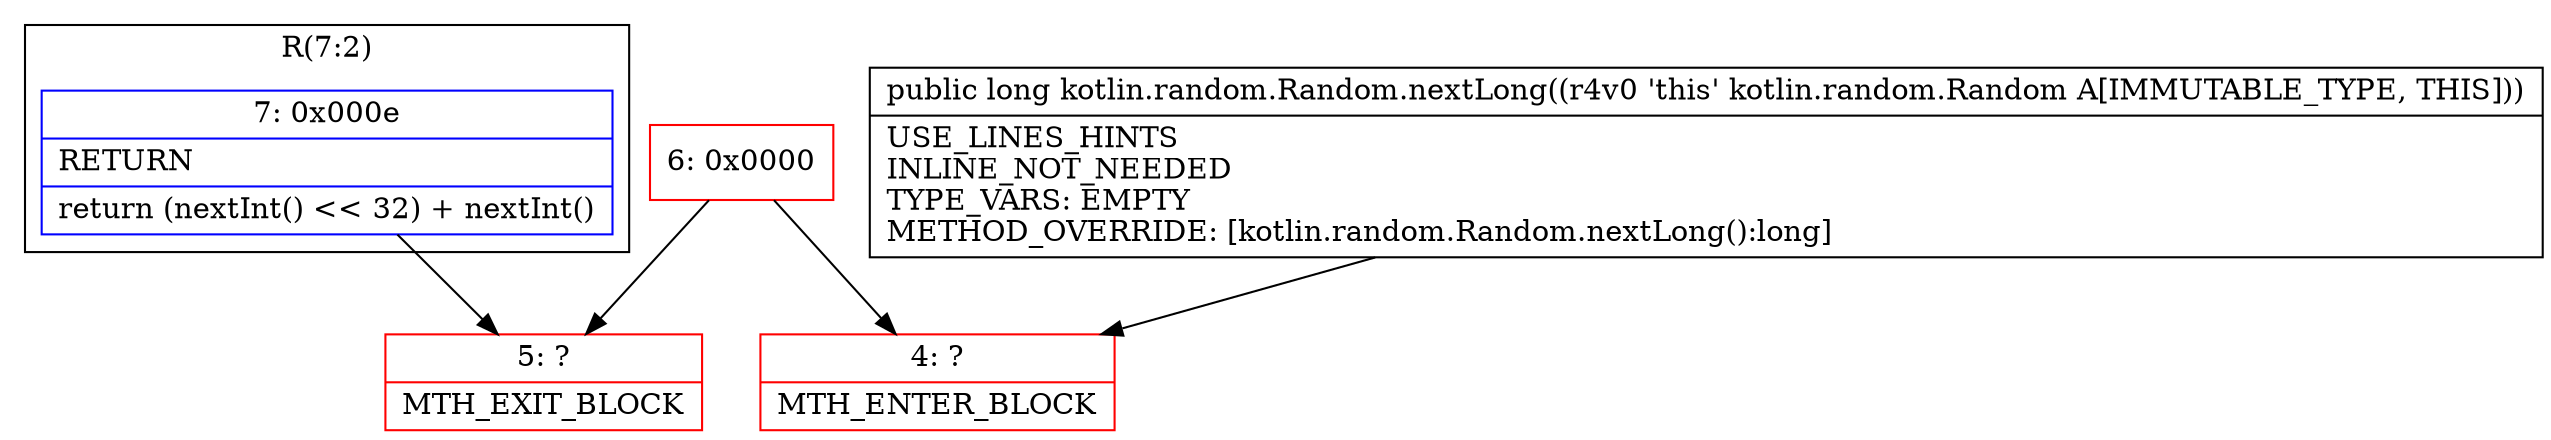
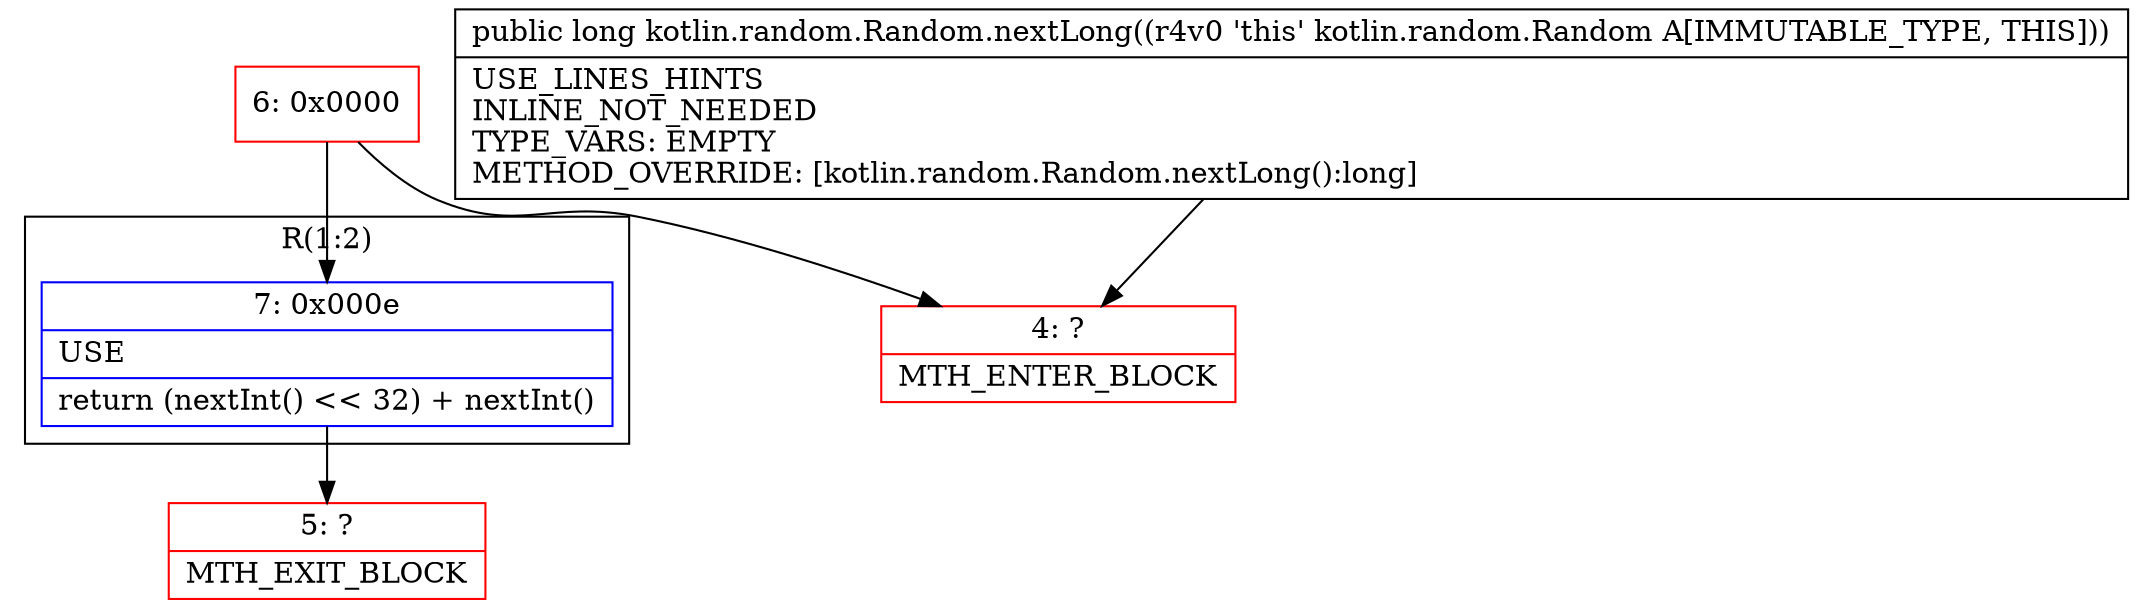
(327, 49) -> (327, 241)
(126, 161) -> (93, 353)
(655, 259) -> (327, 201)
